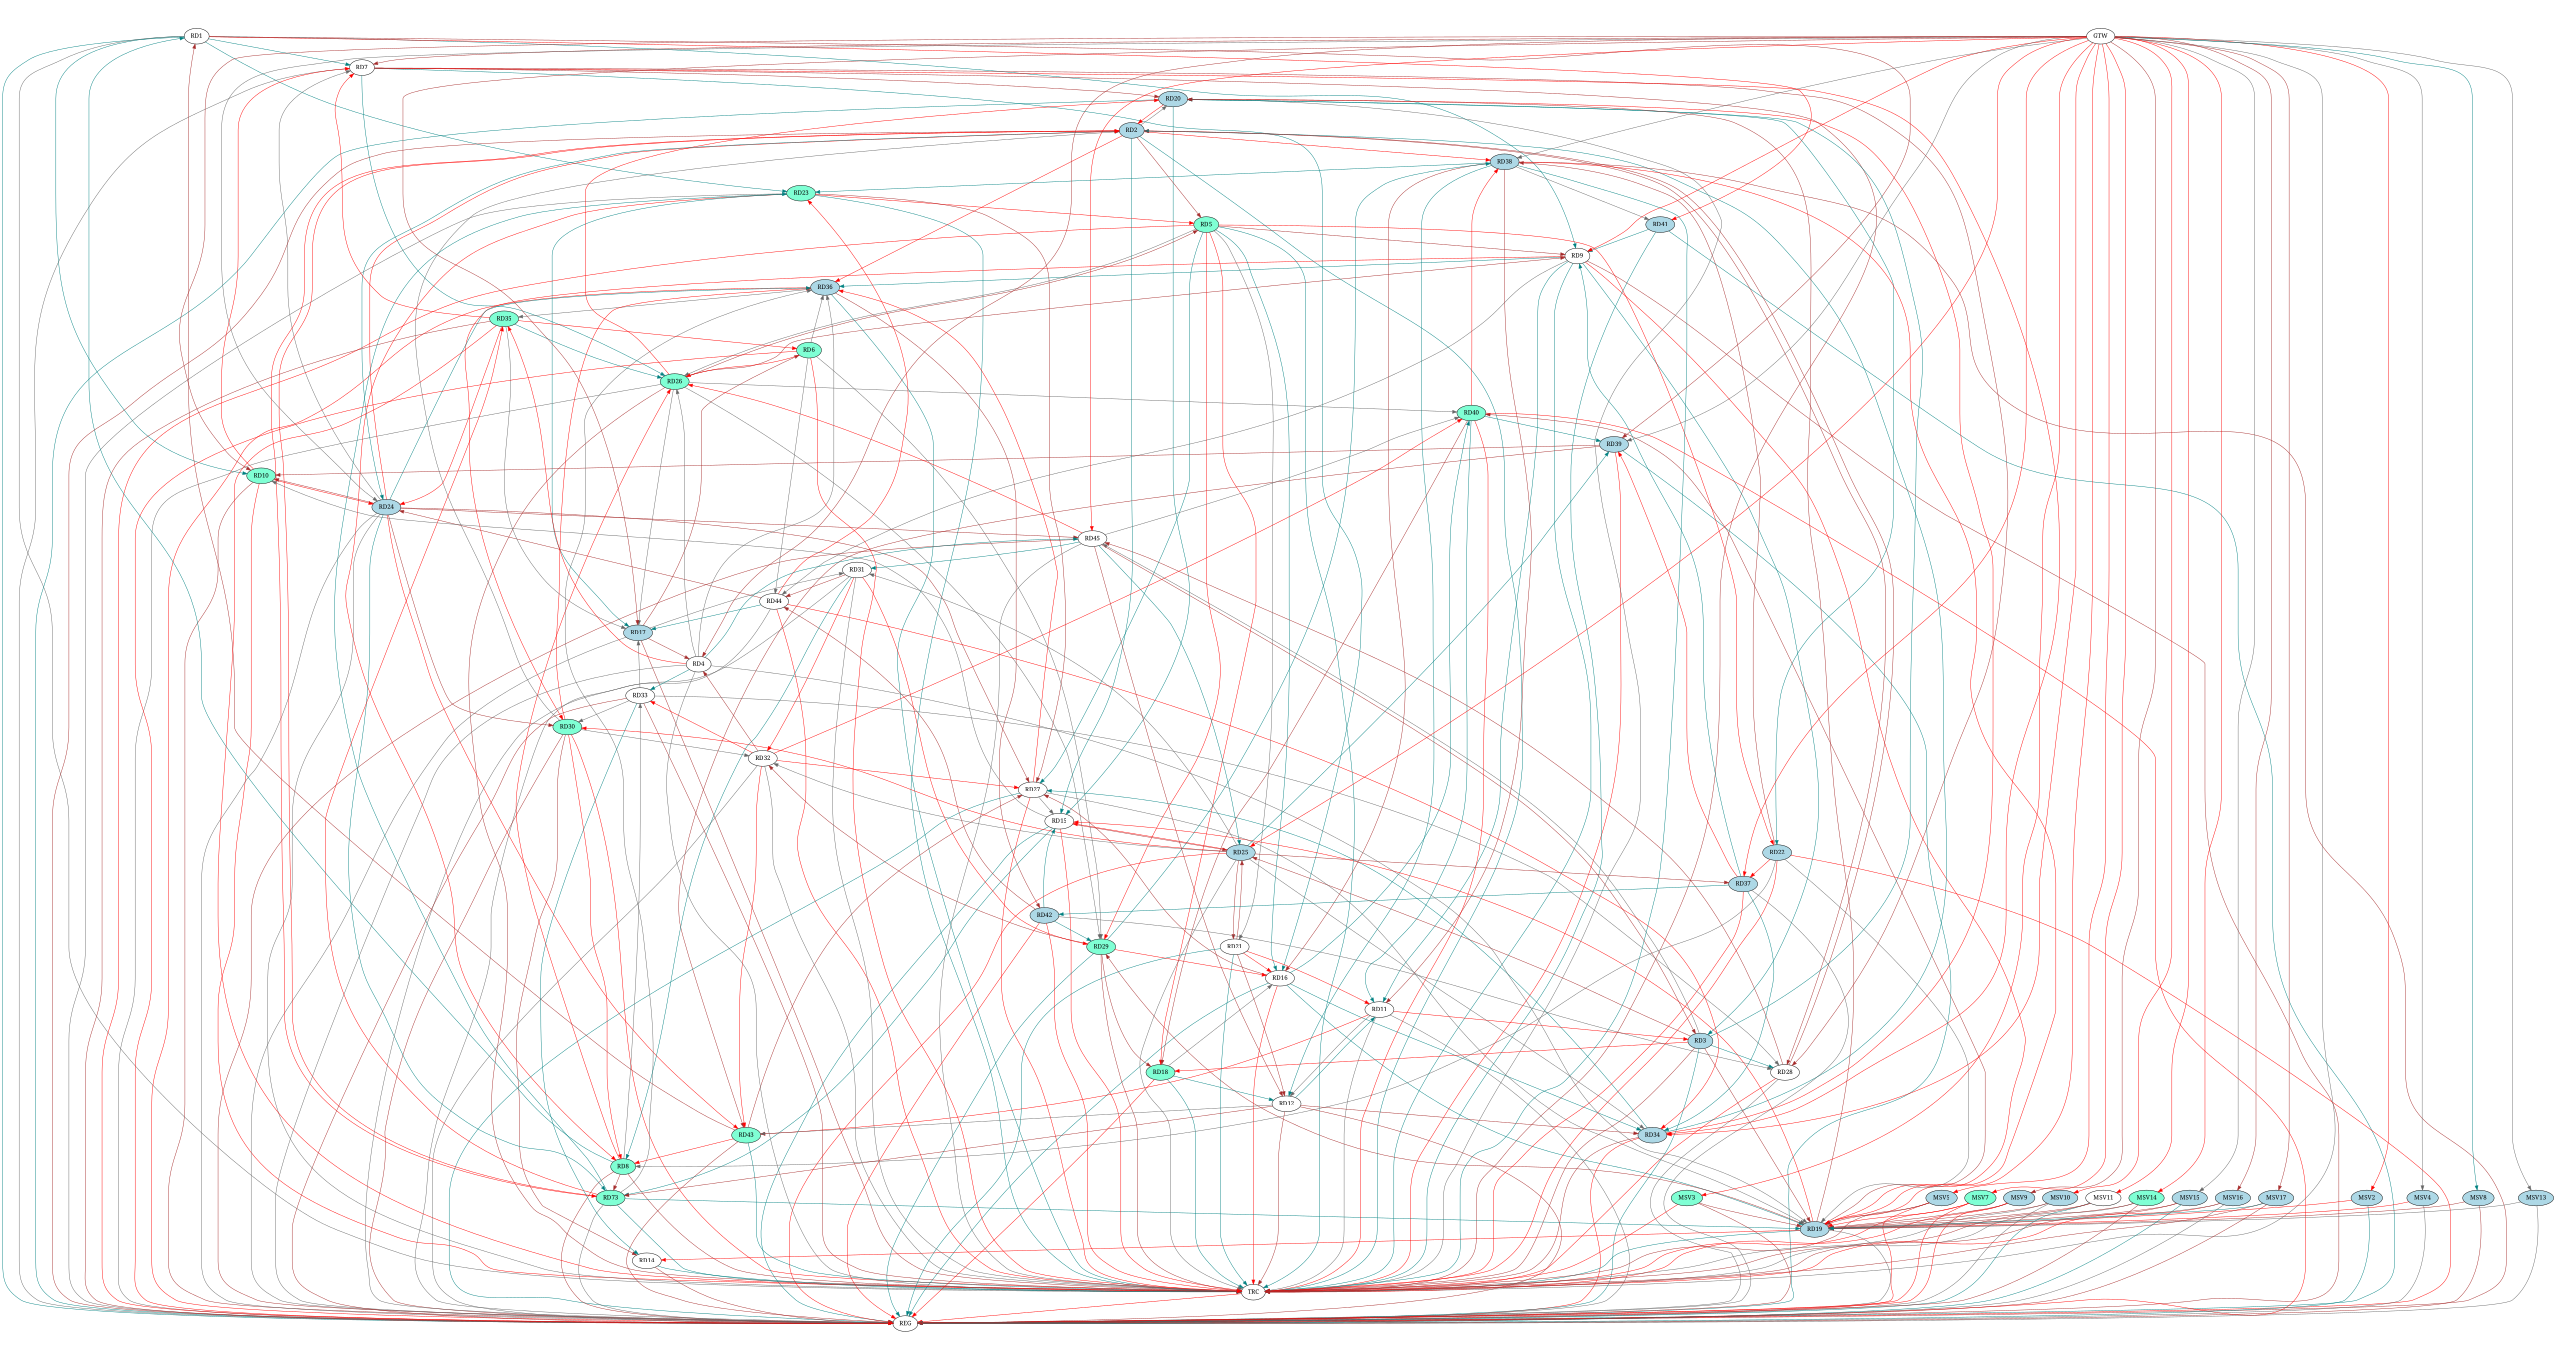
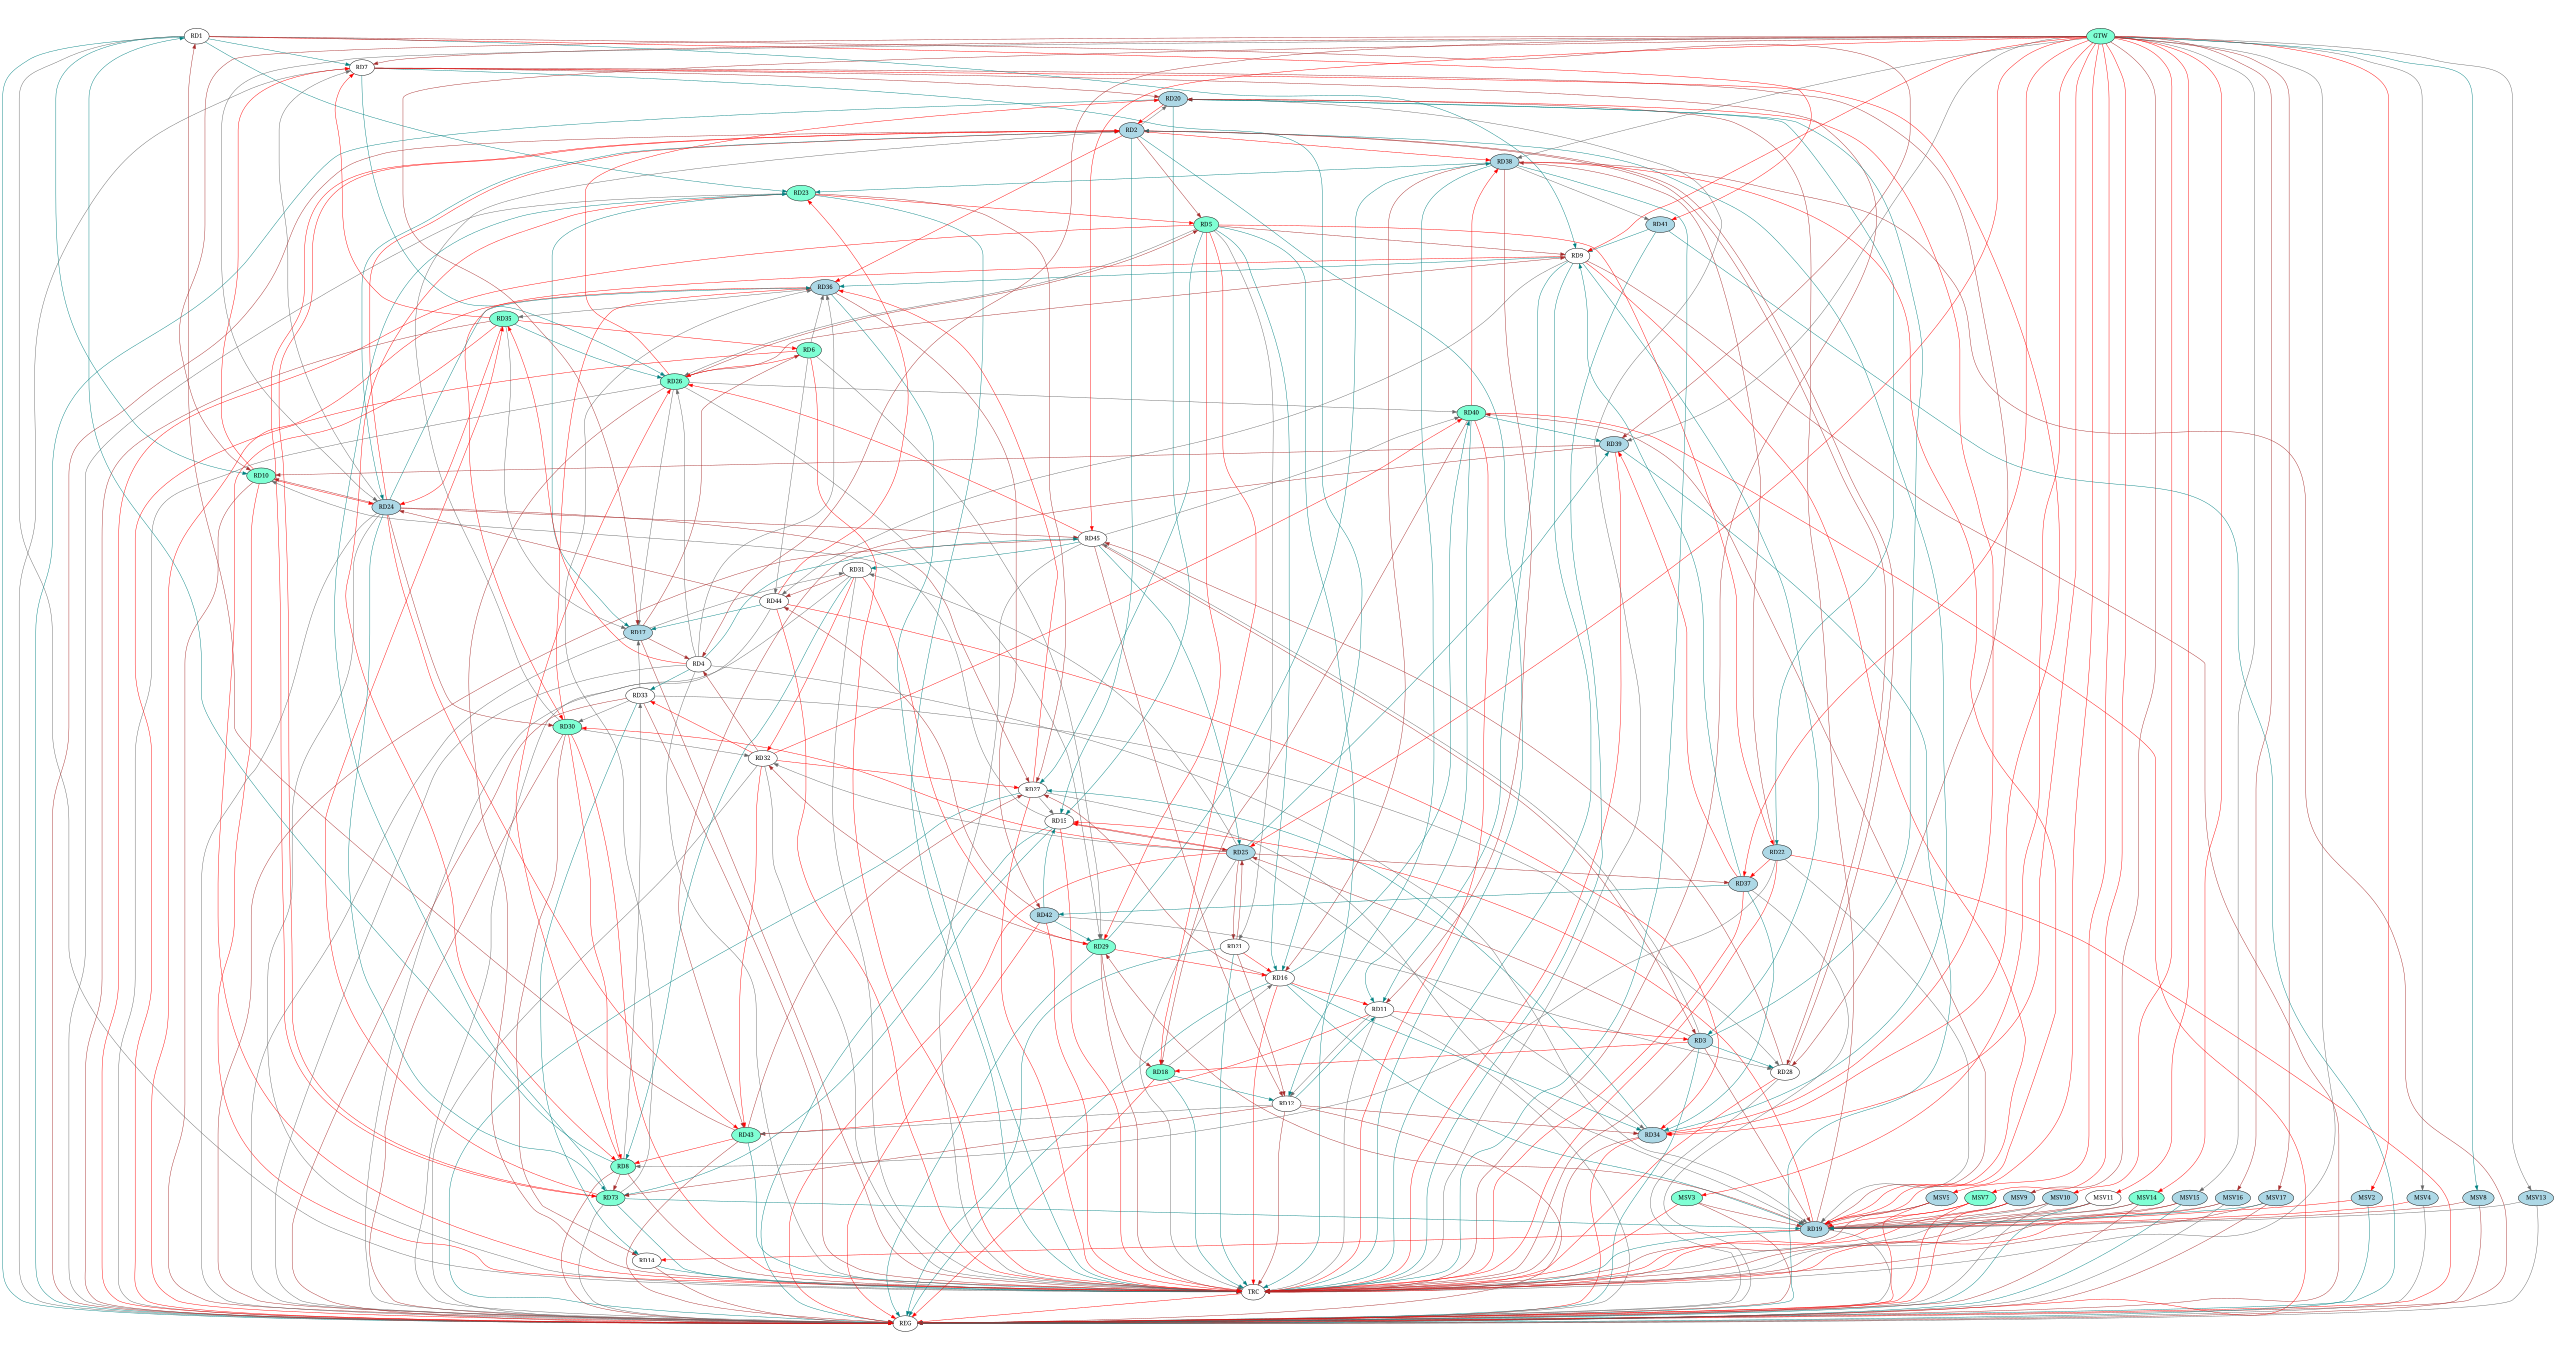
(2101, 36) -> (2101, 36)
(1307, 974) -> (1326, 993)
